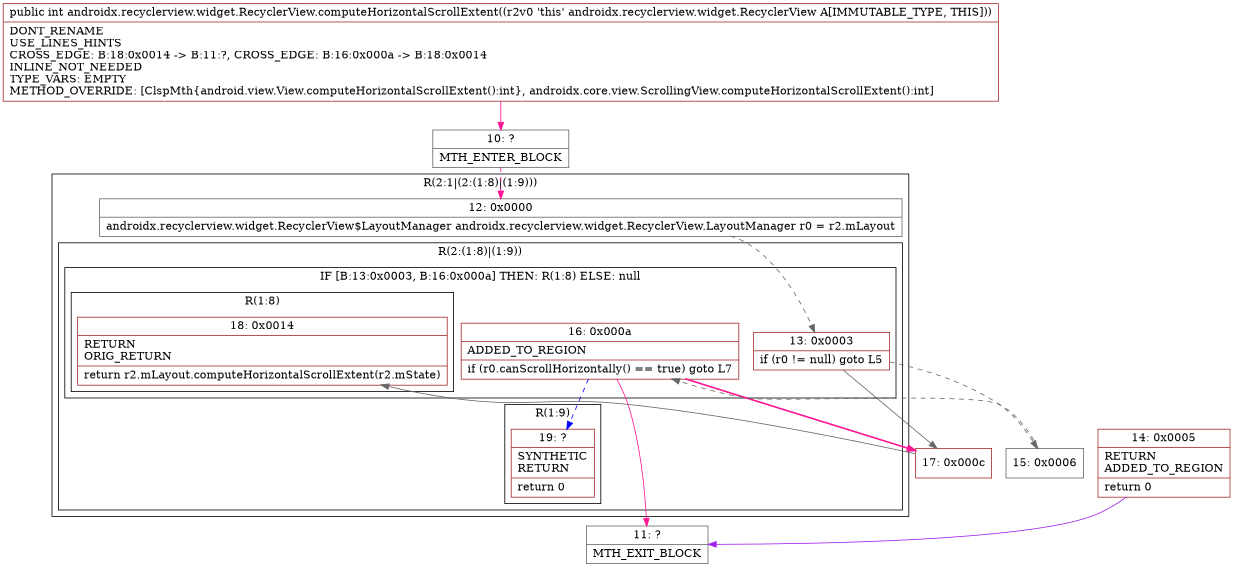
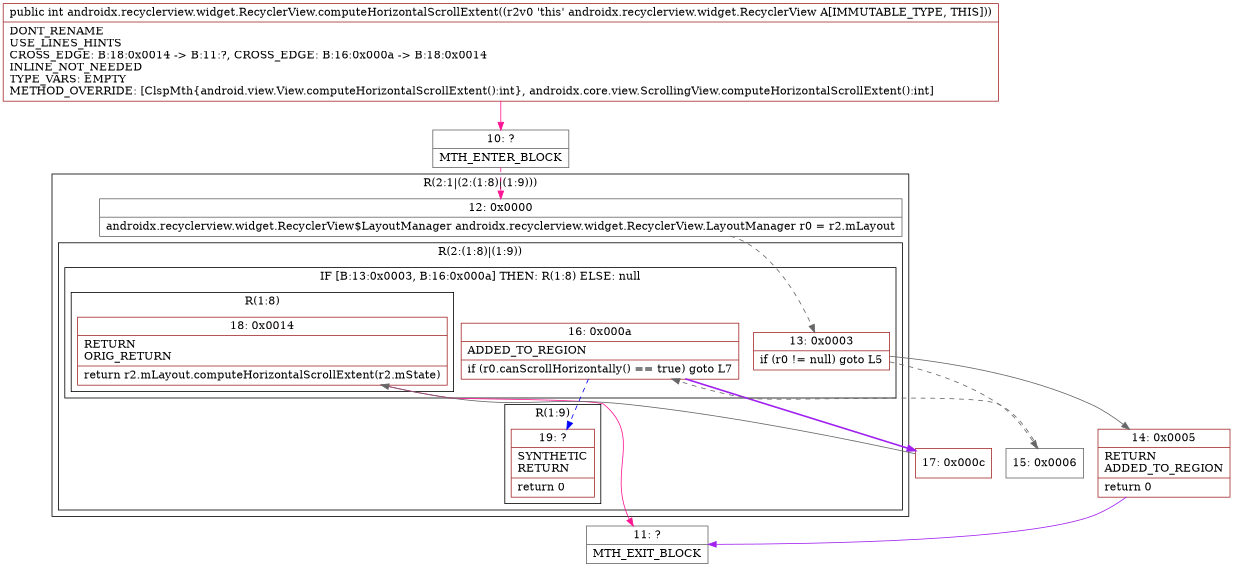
(887, 407) -> (1011, 377)
(796, 414) -> (796, 414)
(638, 447) -> (610, 411)
